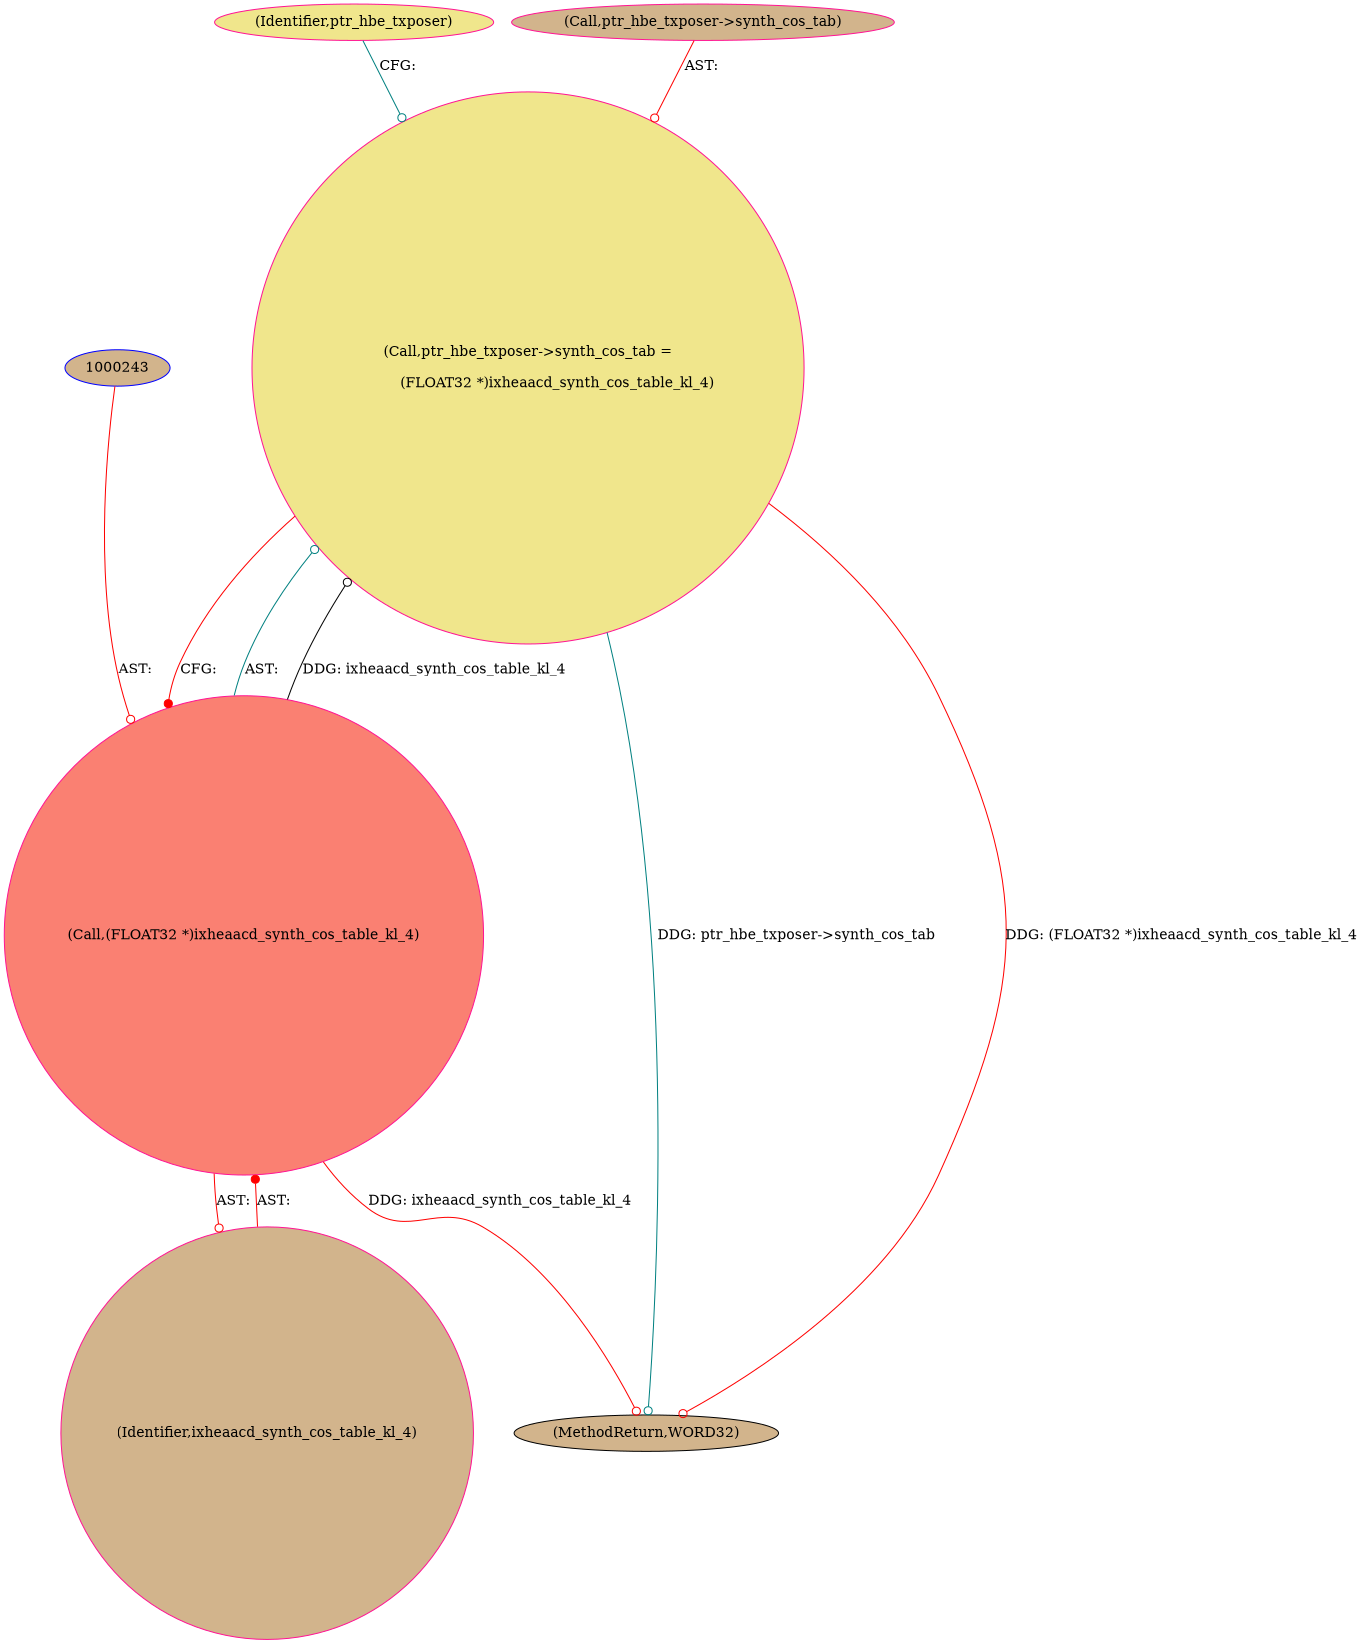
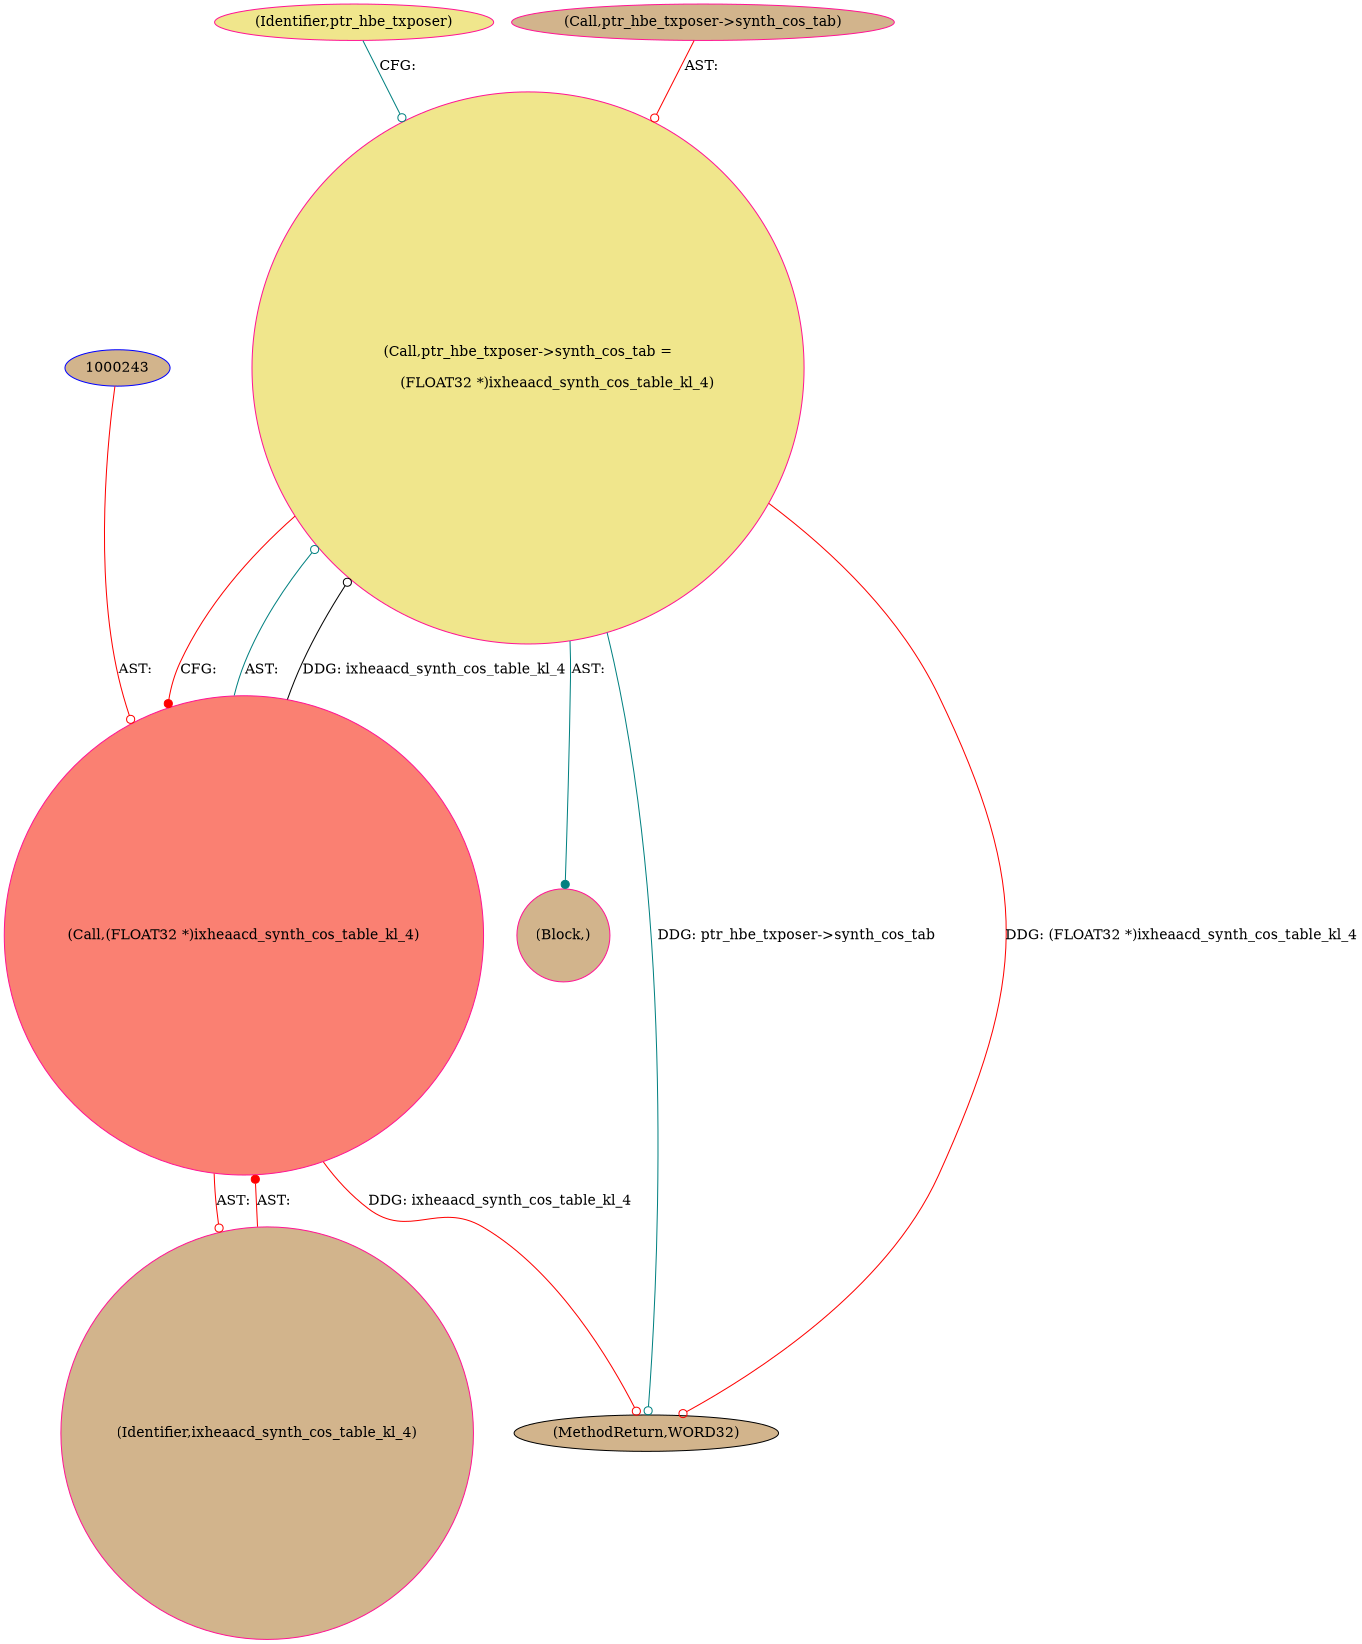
none -> (563, 935)
